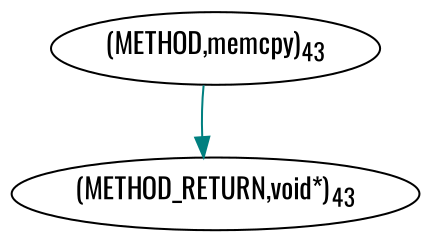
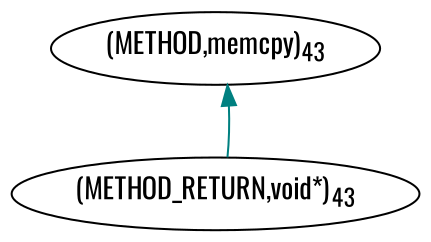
(202, 111) -> (229, 132)
